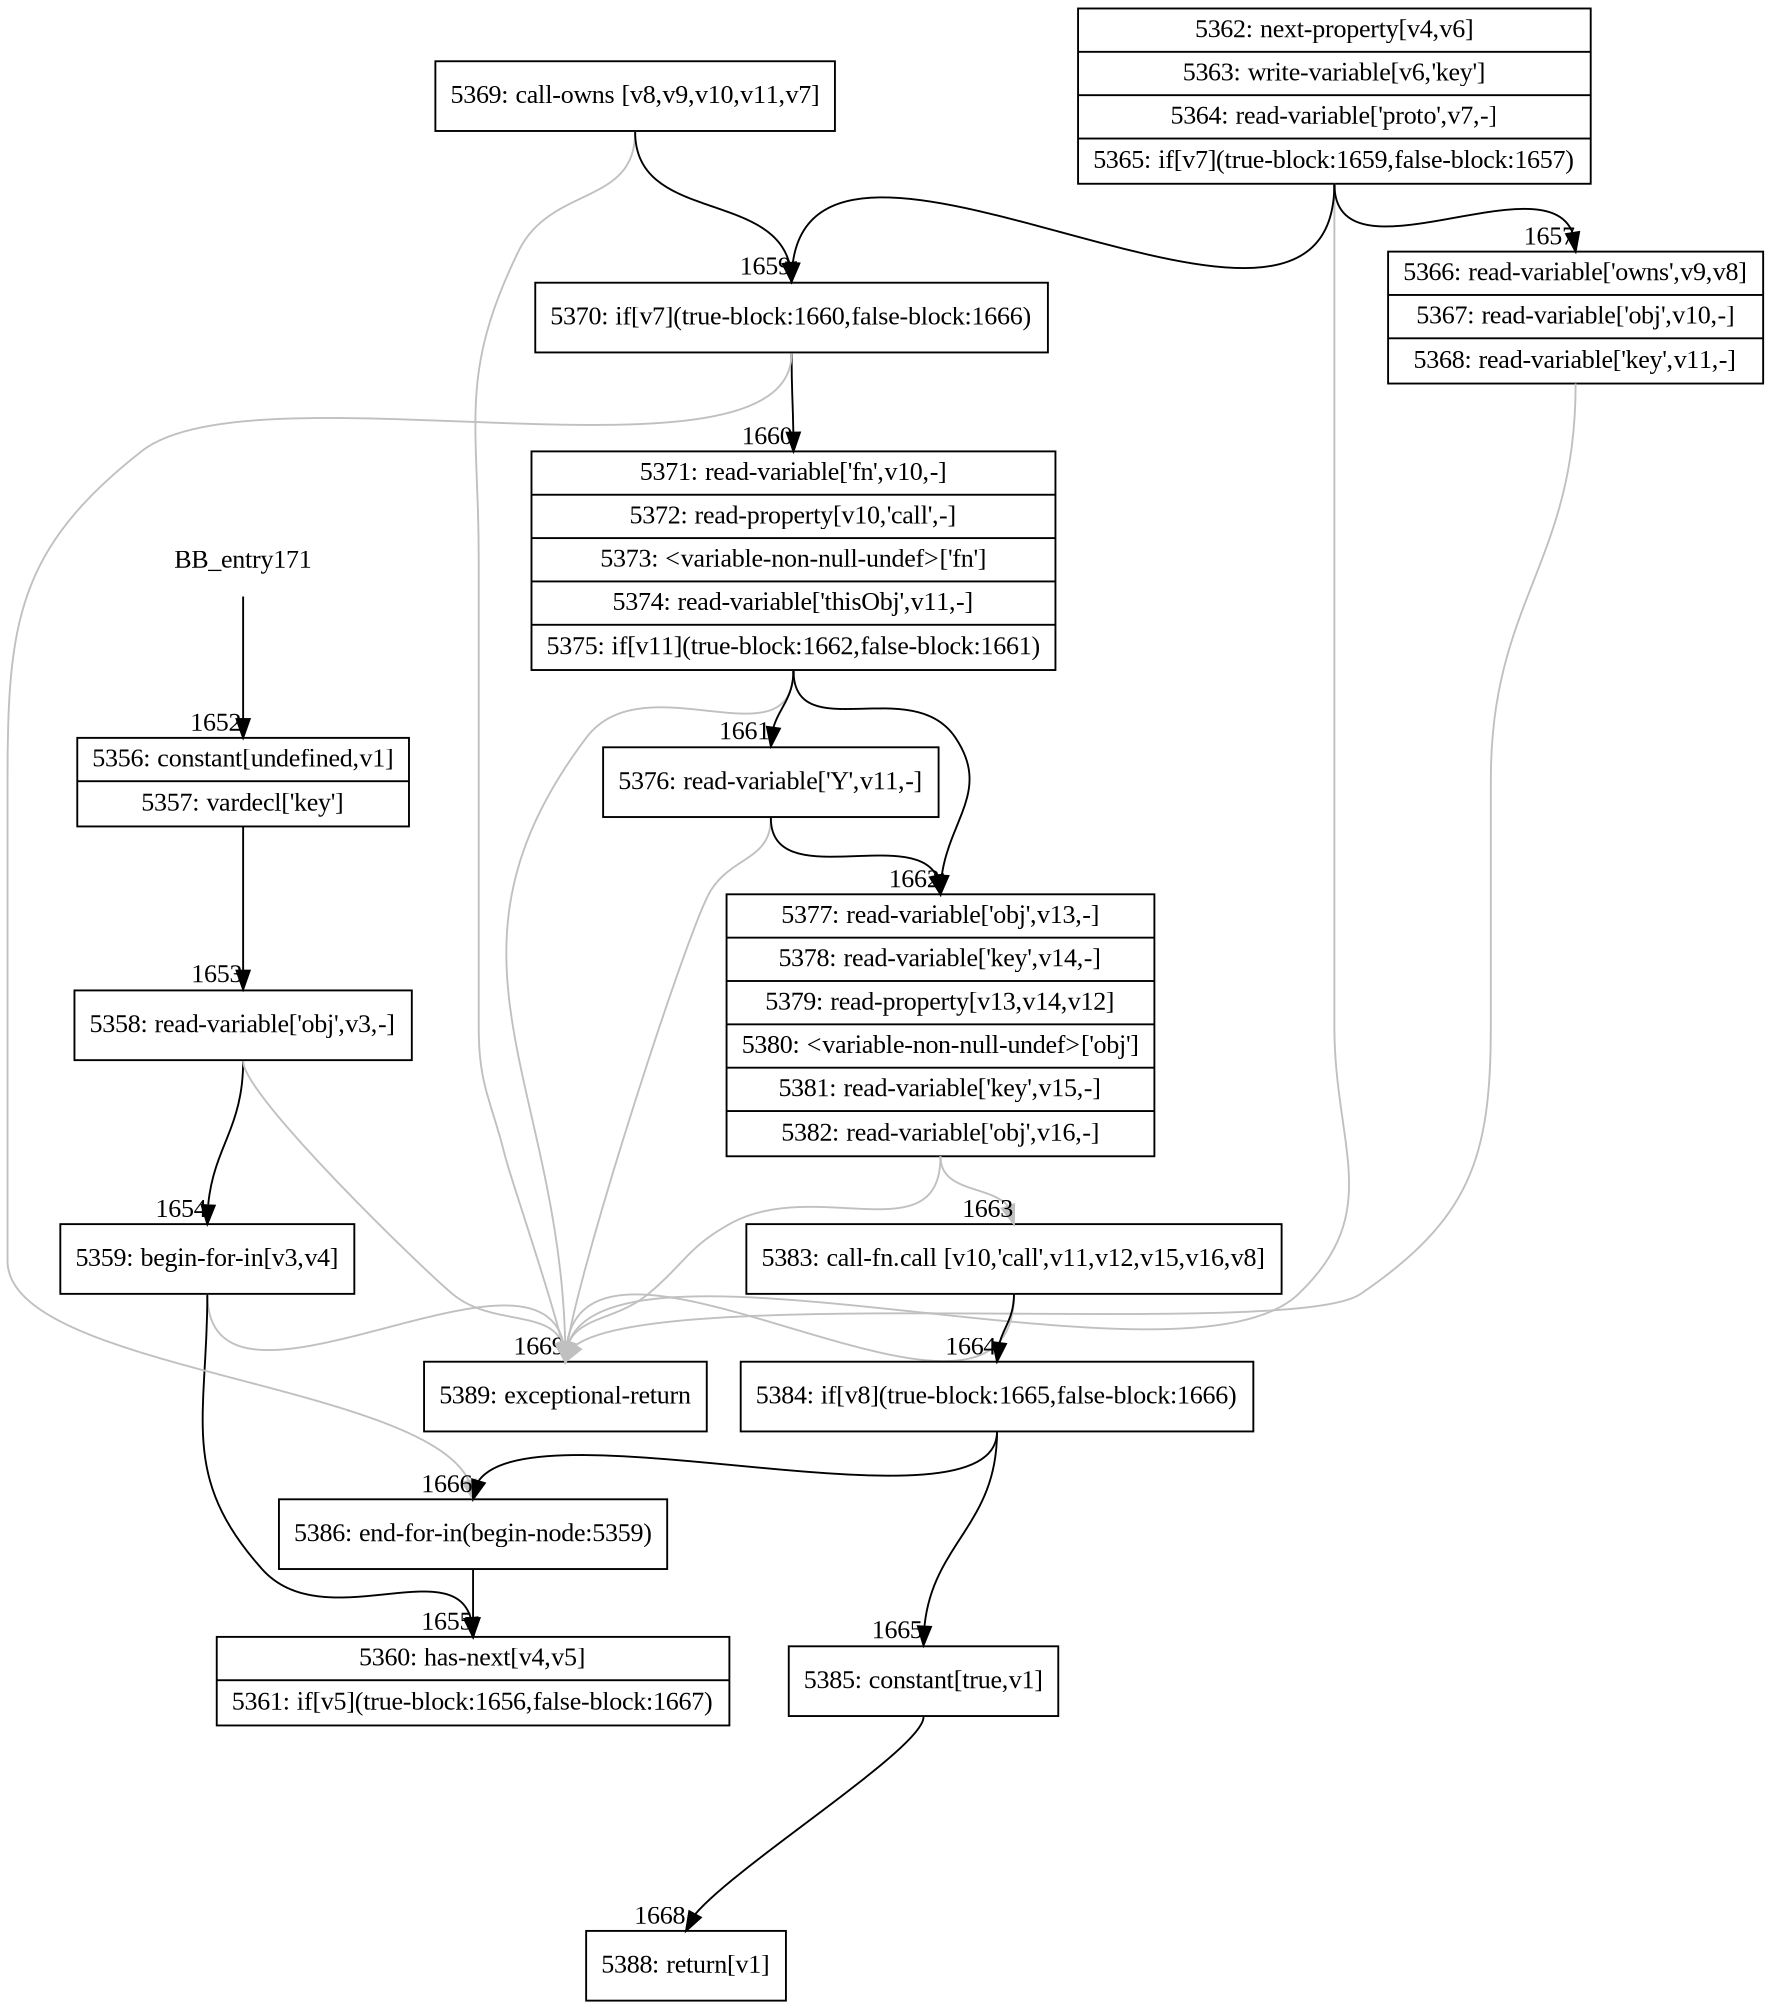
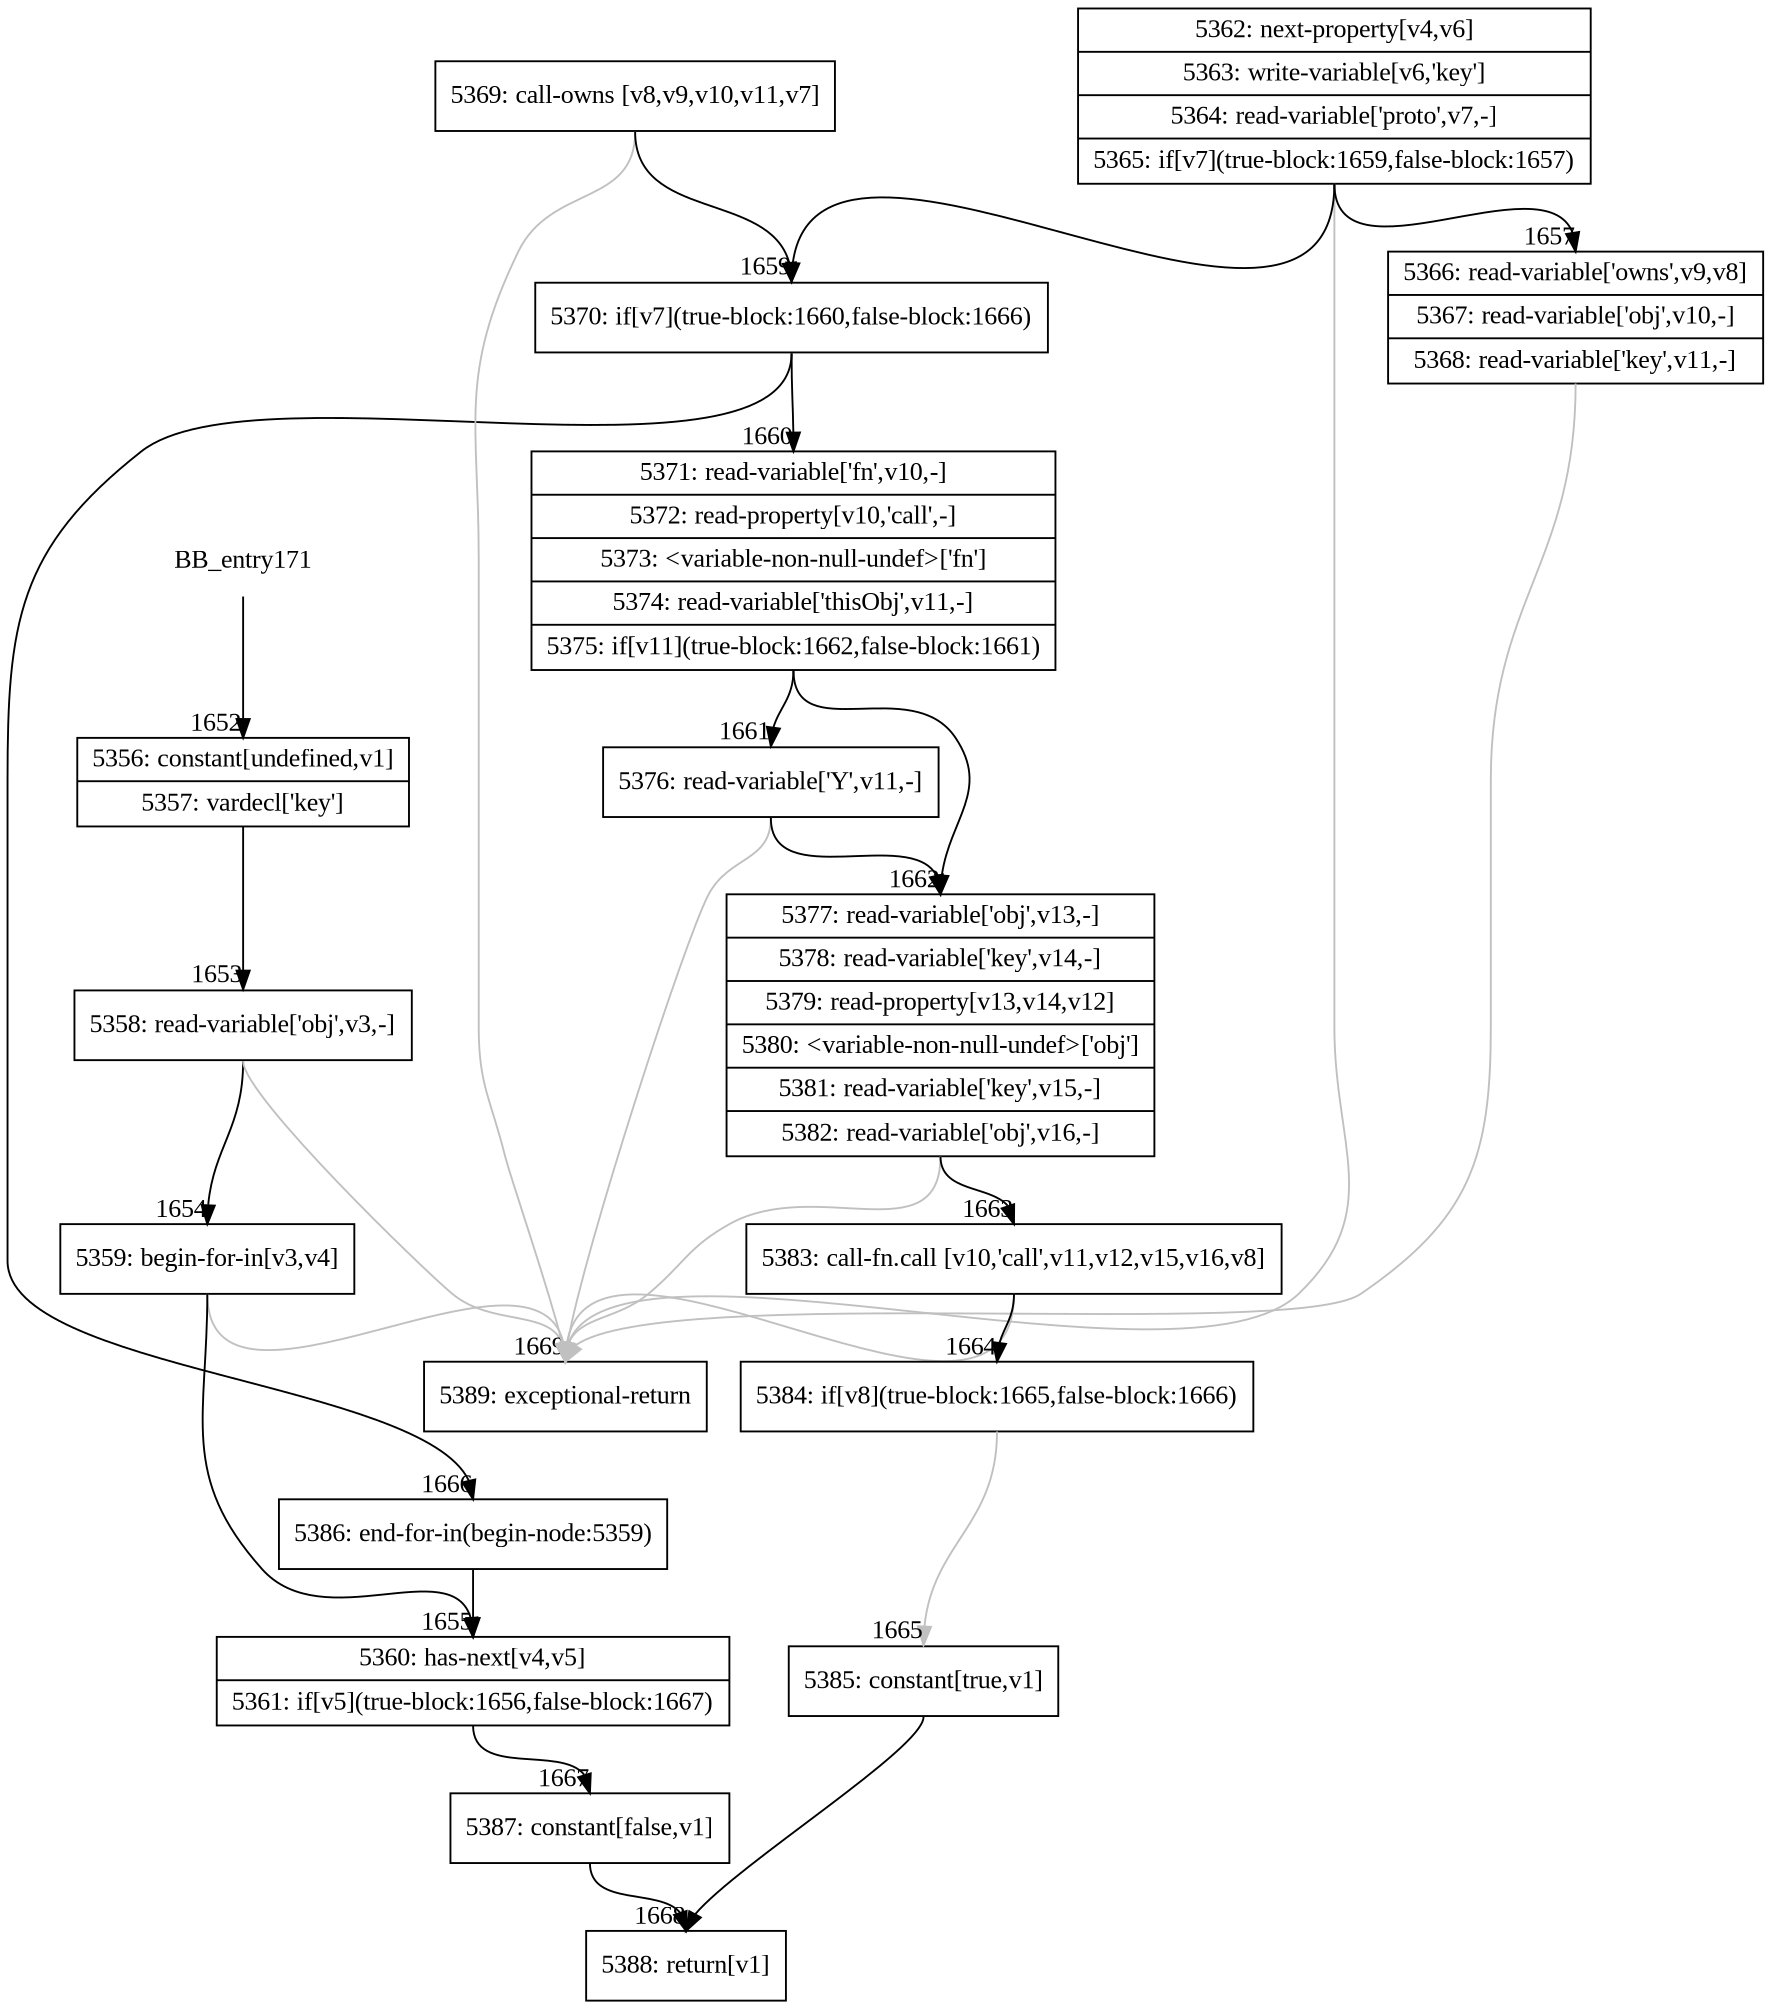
(8, 755) -> (8, 755)
(511, 913) -> none
(968, 1187) -> (968, 1187)
(744, 1466) -> none
(965, 1530) -> (965, 1530)
none -> (590, 1828)
